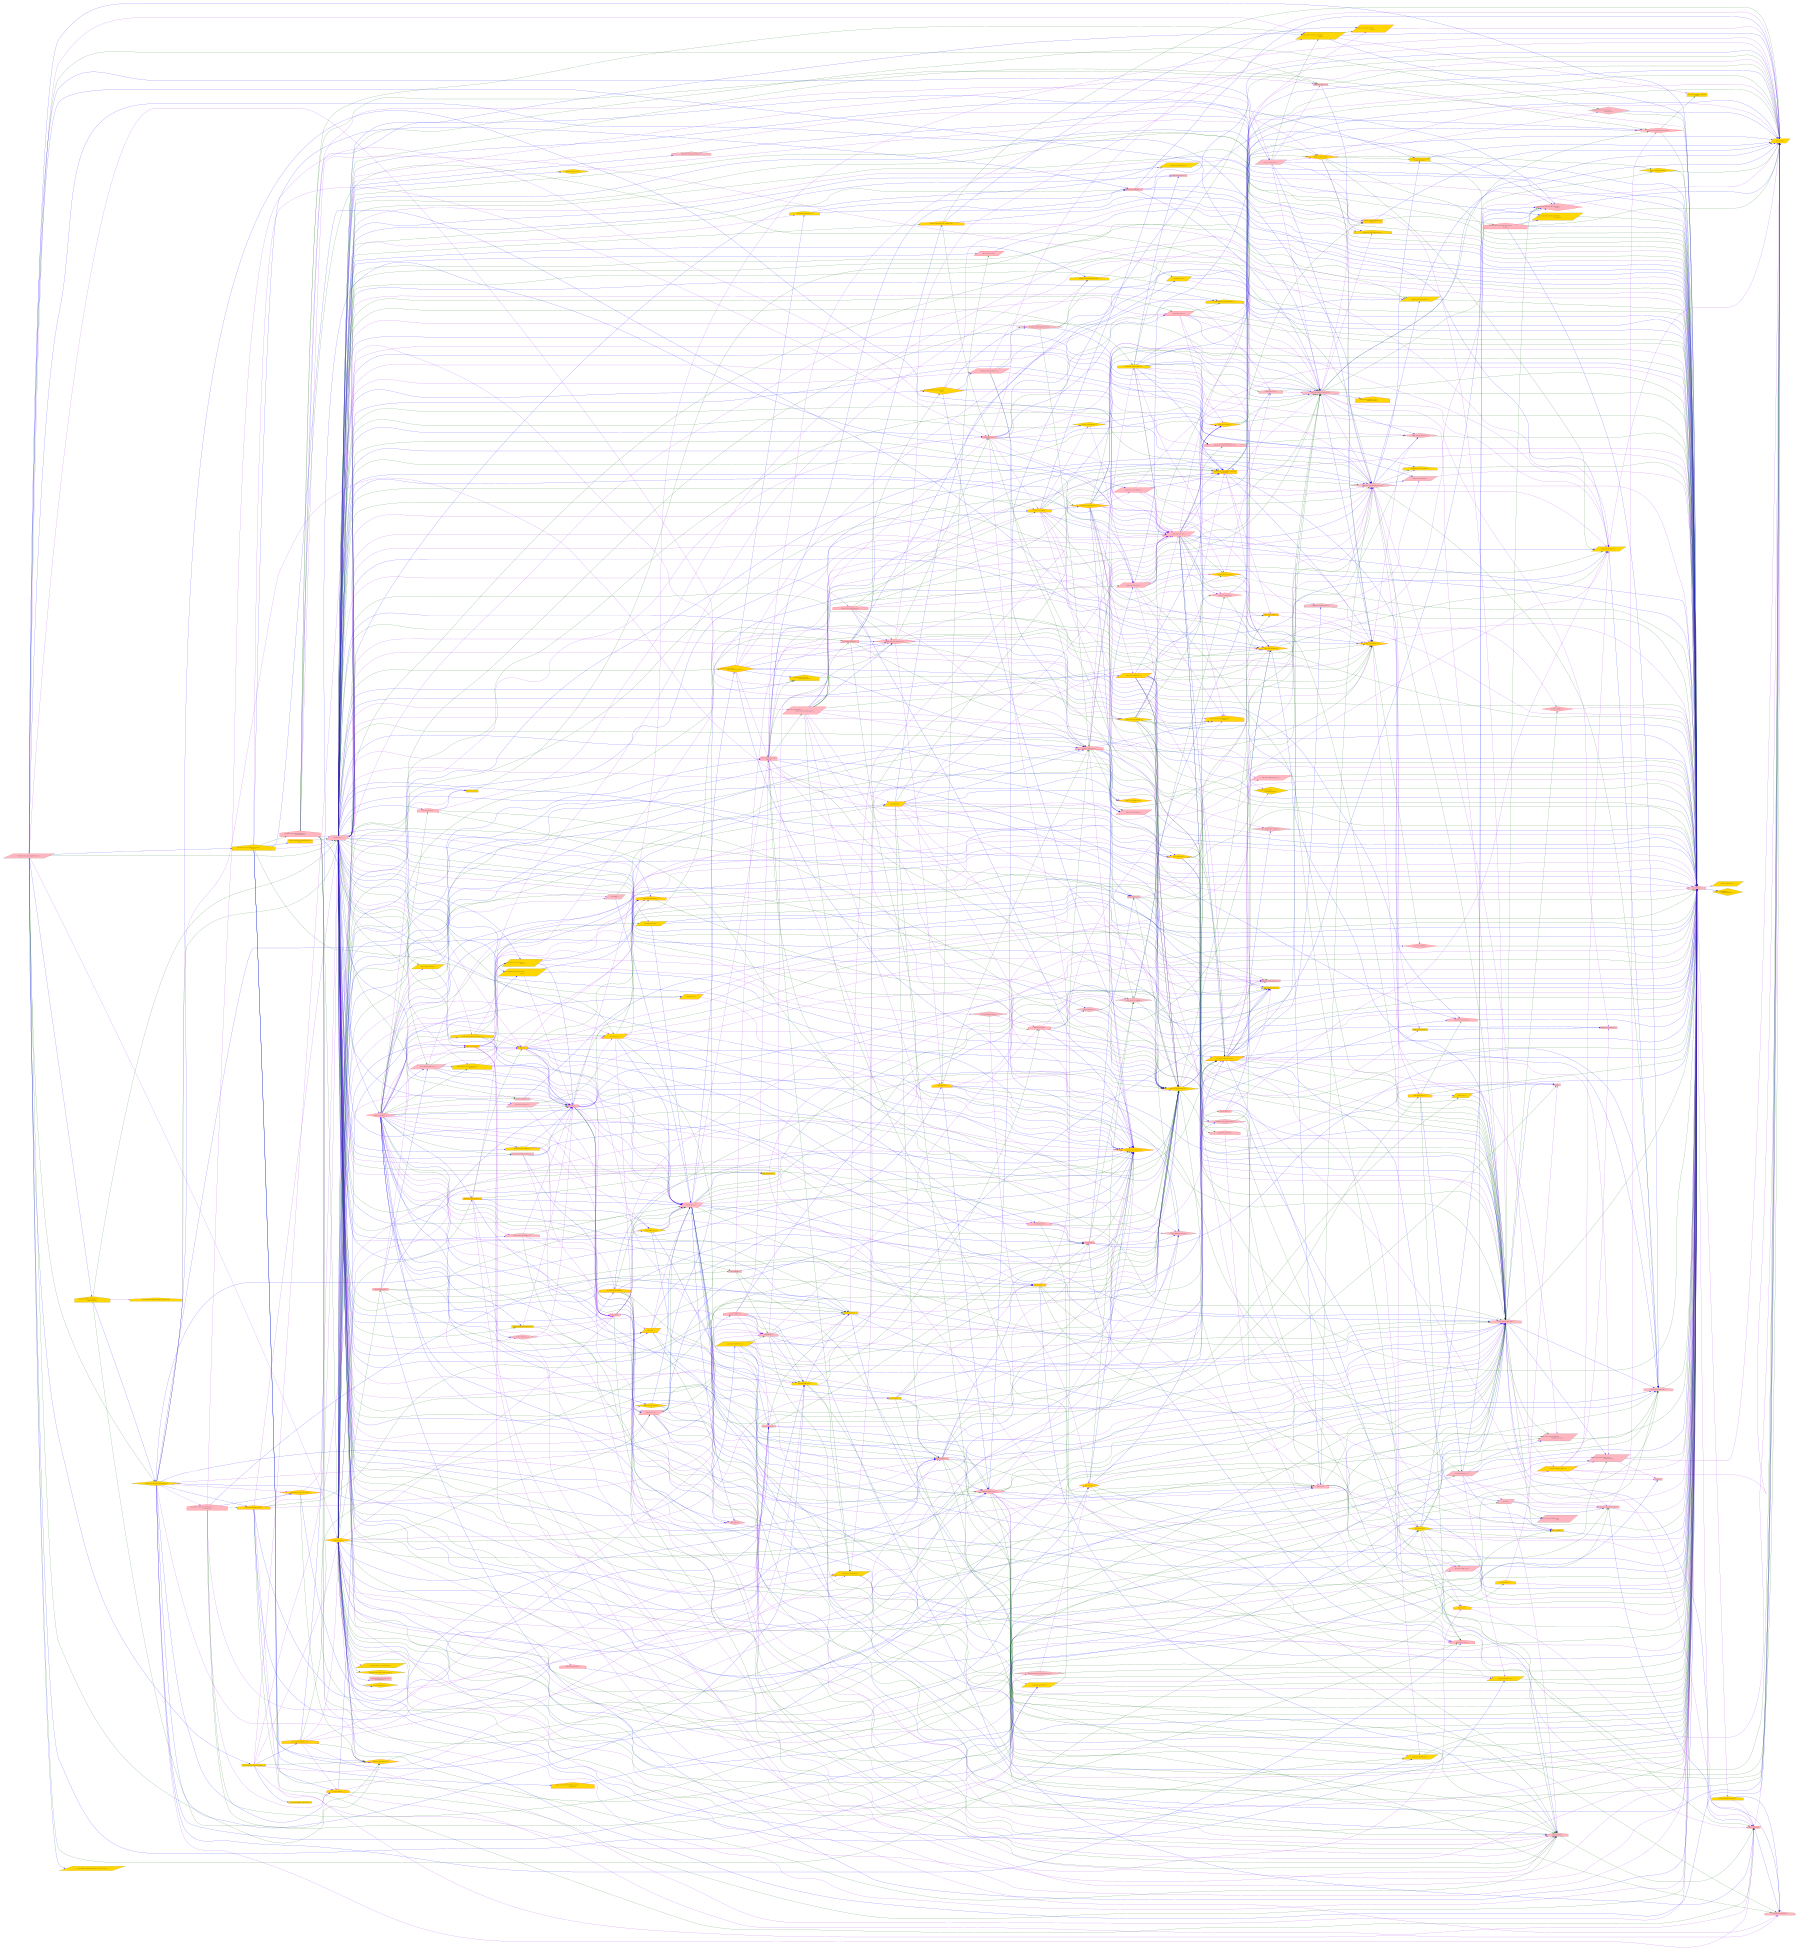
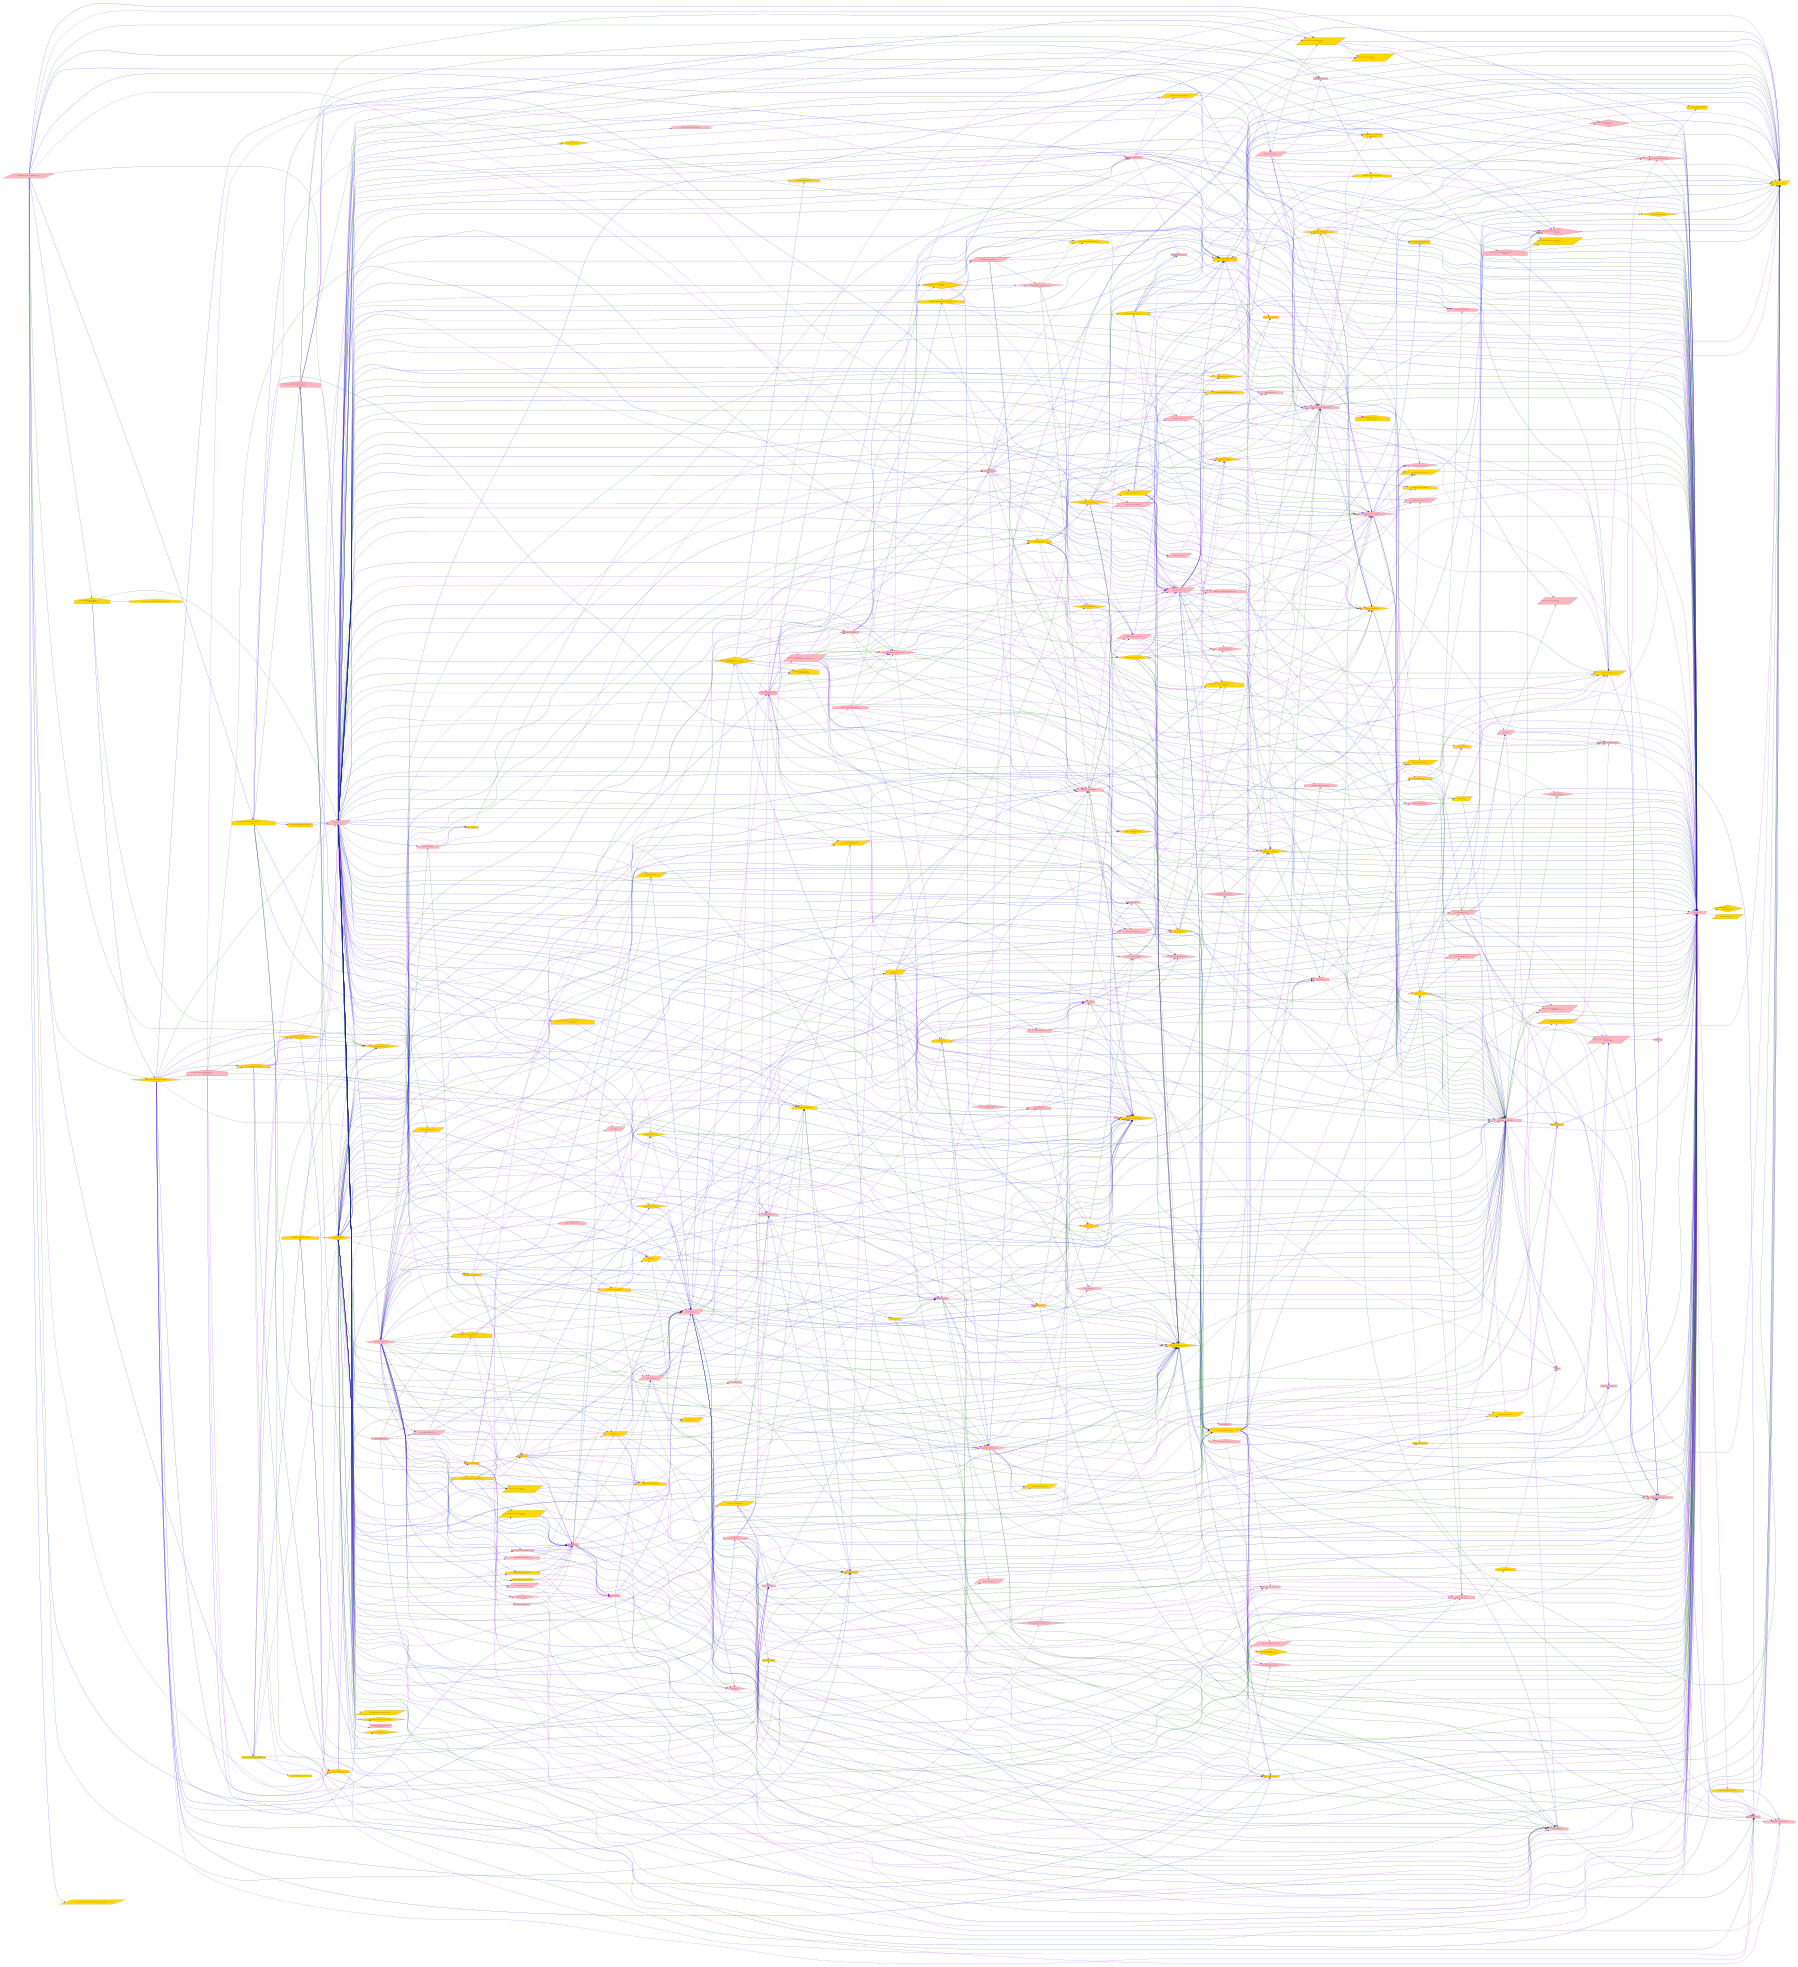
(1179, 279) -> (1179, 555)
(820, 1545) -> none
(1268, 1771) -> (1273, 1733)
